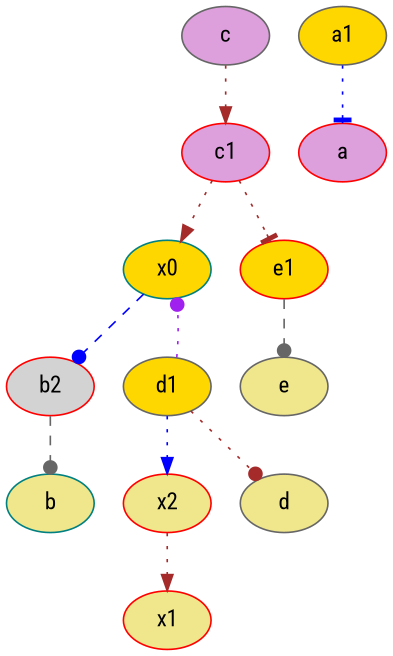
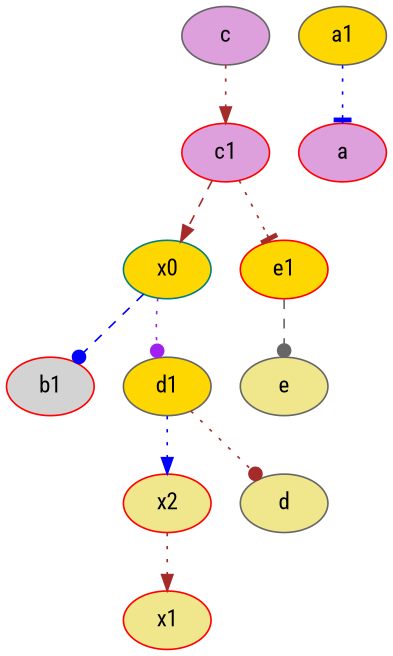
(200, 204) -> (200, 204)
(178, 334) -> (156, 321)
(50, 386) -> (50, 386)
(50, 503) -> none
